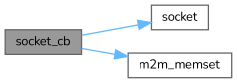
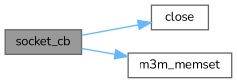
(180, 17) -> (180, 17)
(180, 65) -> (180, 65)
